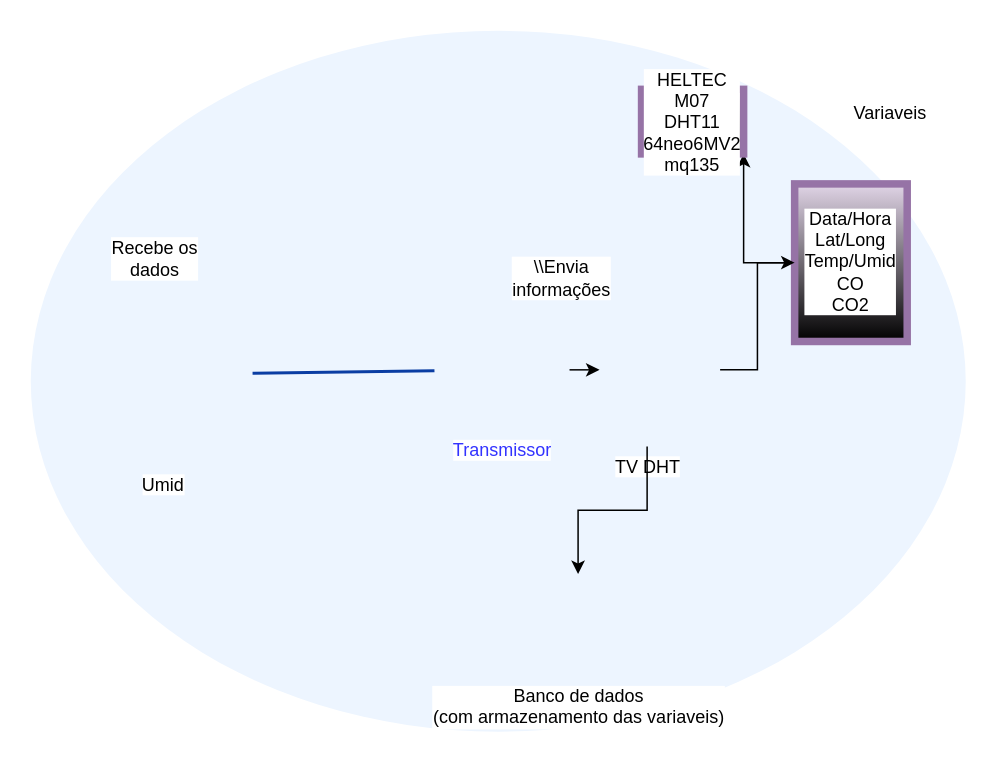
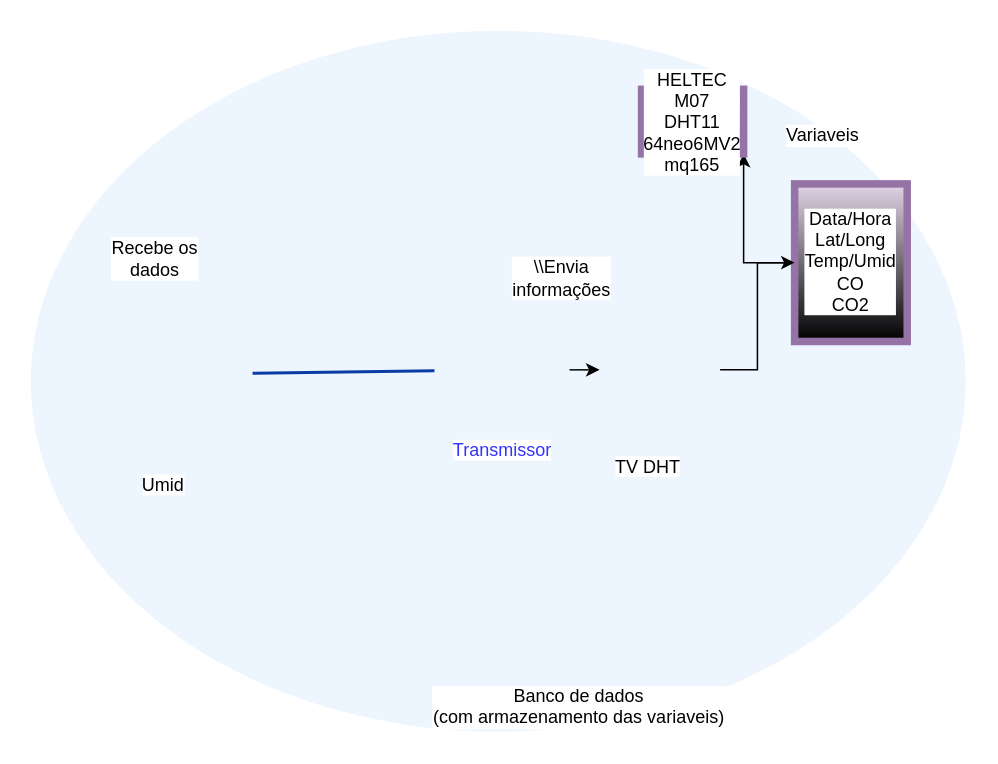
(890, 113) -> (823, 136)
(692, 122) -> (692, 122)
(617, 510) -> none
